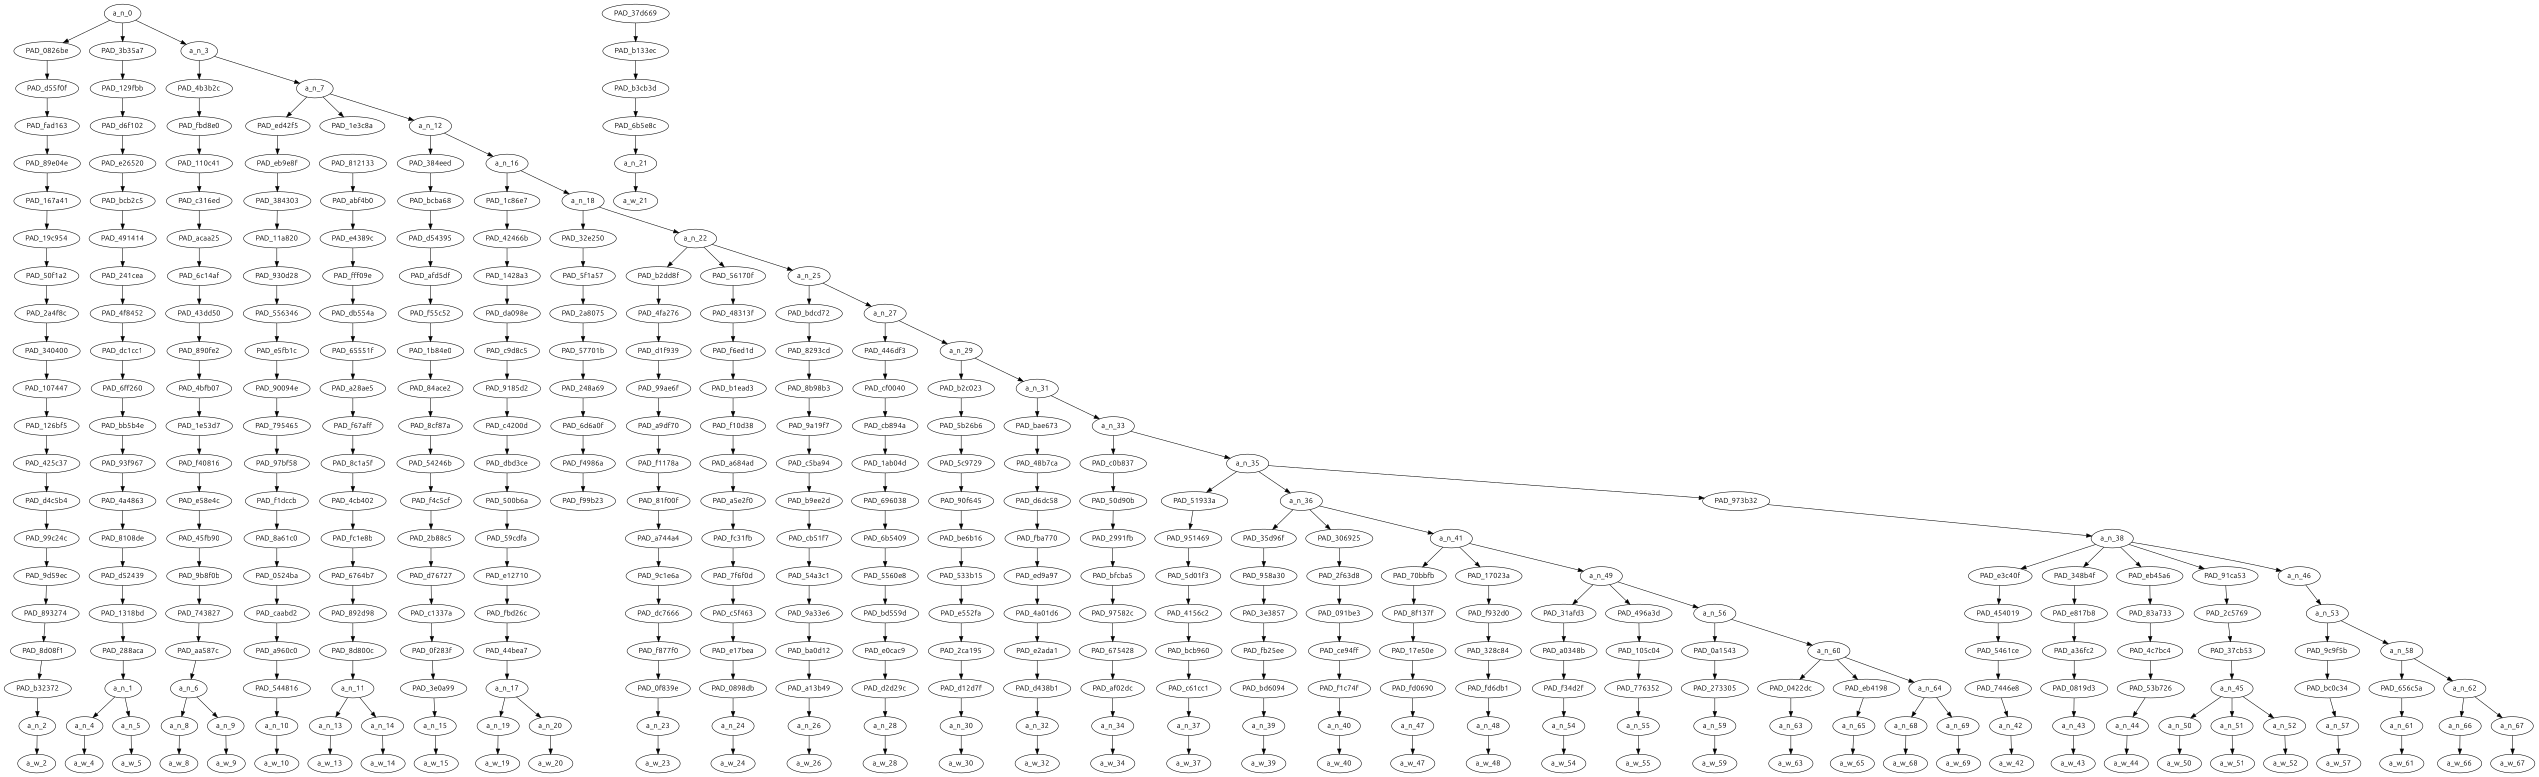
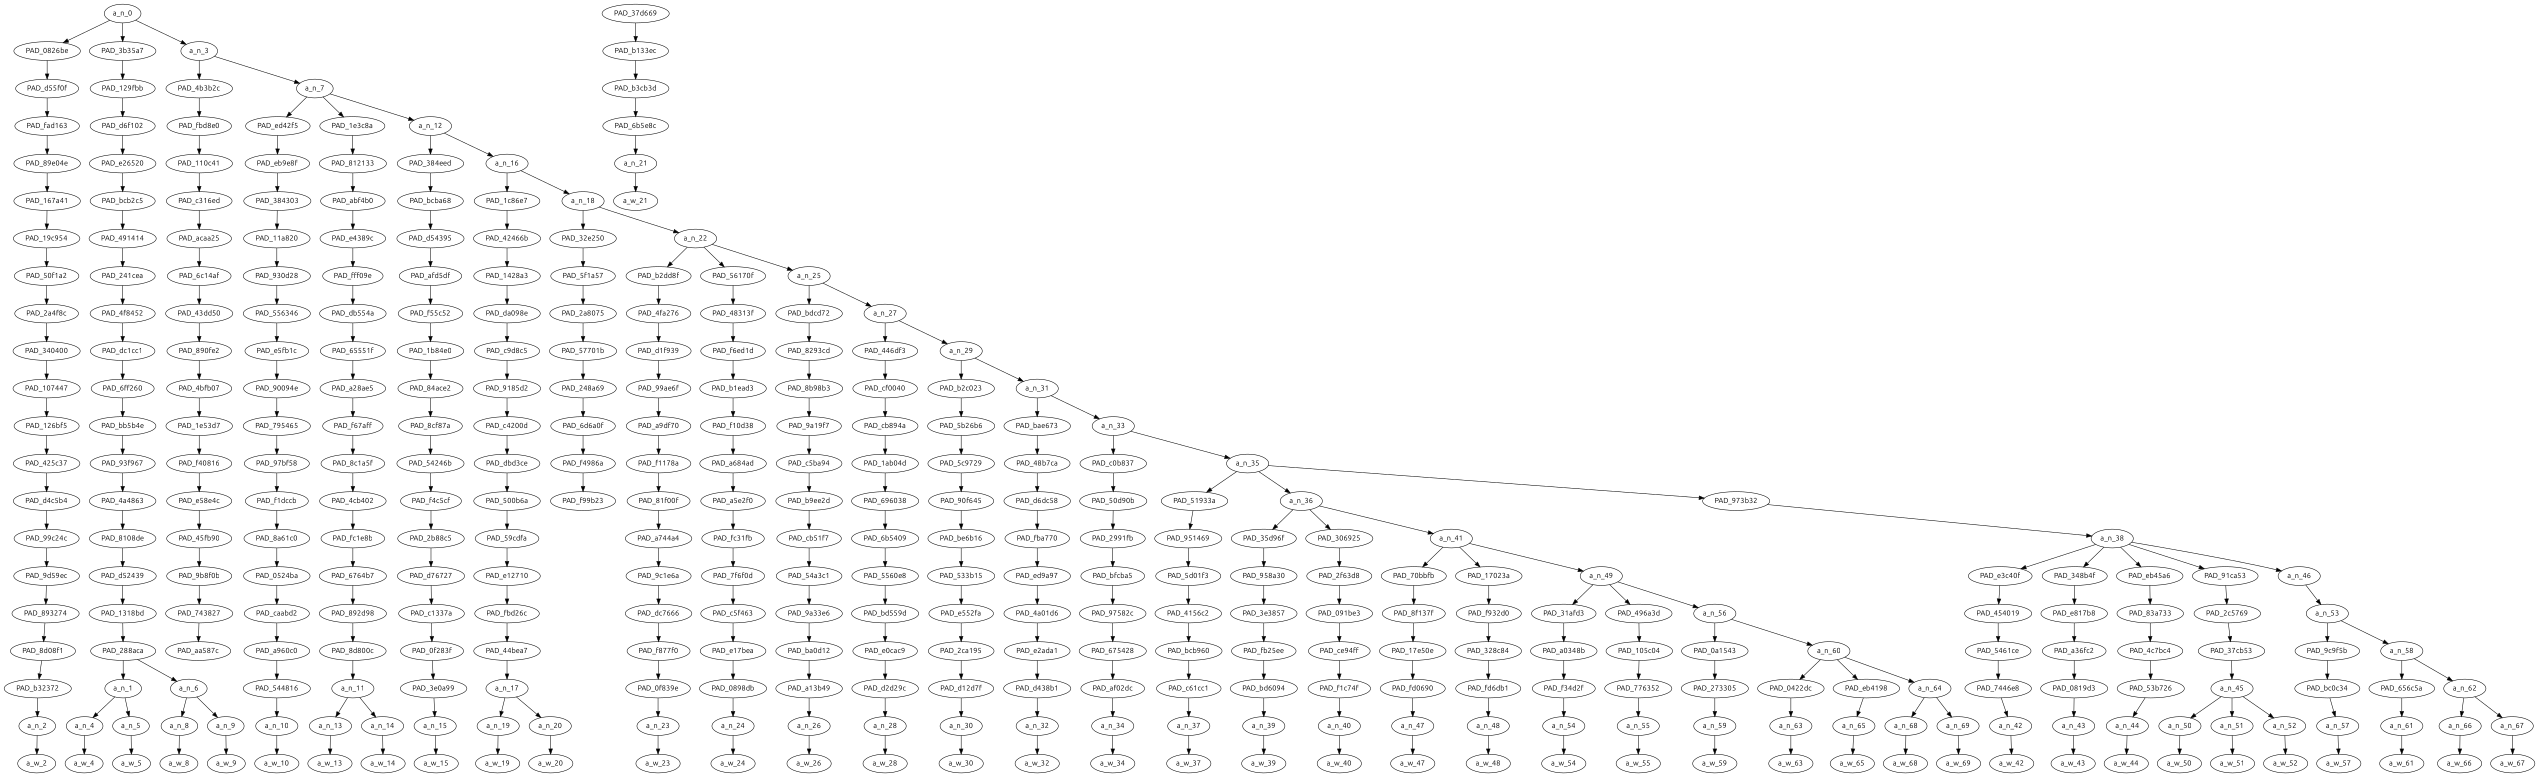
none -> (353, 142)
(194, 667) -> (155, 669)
